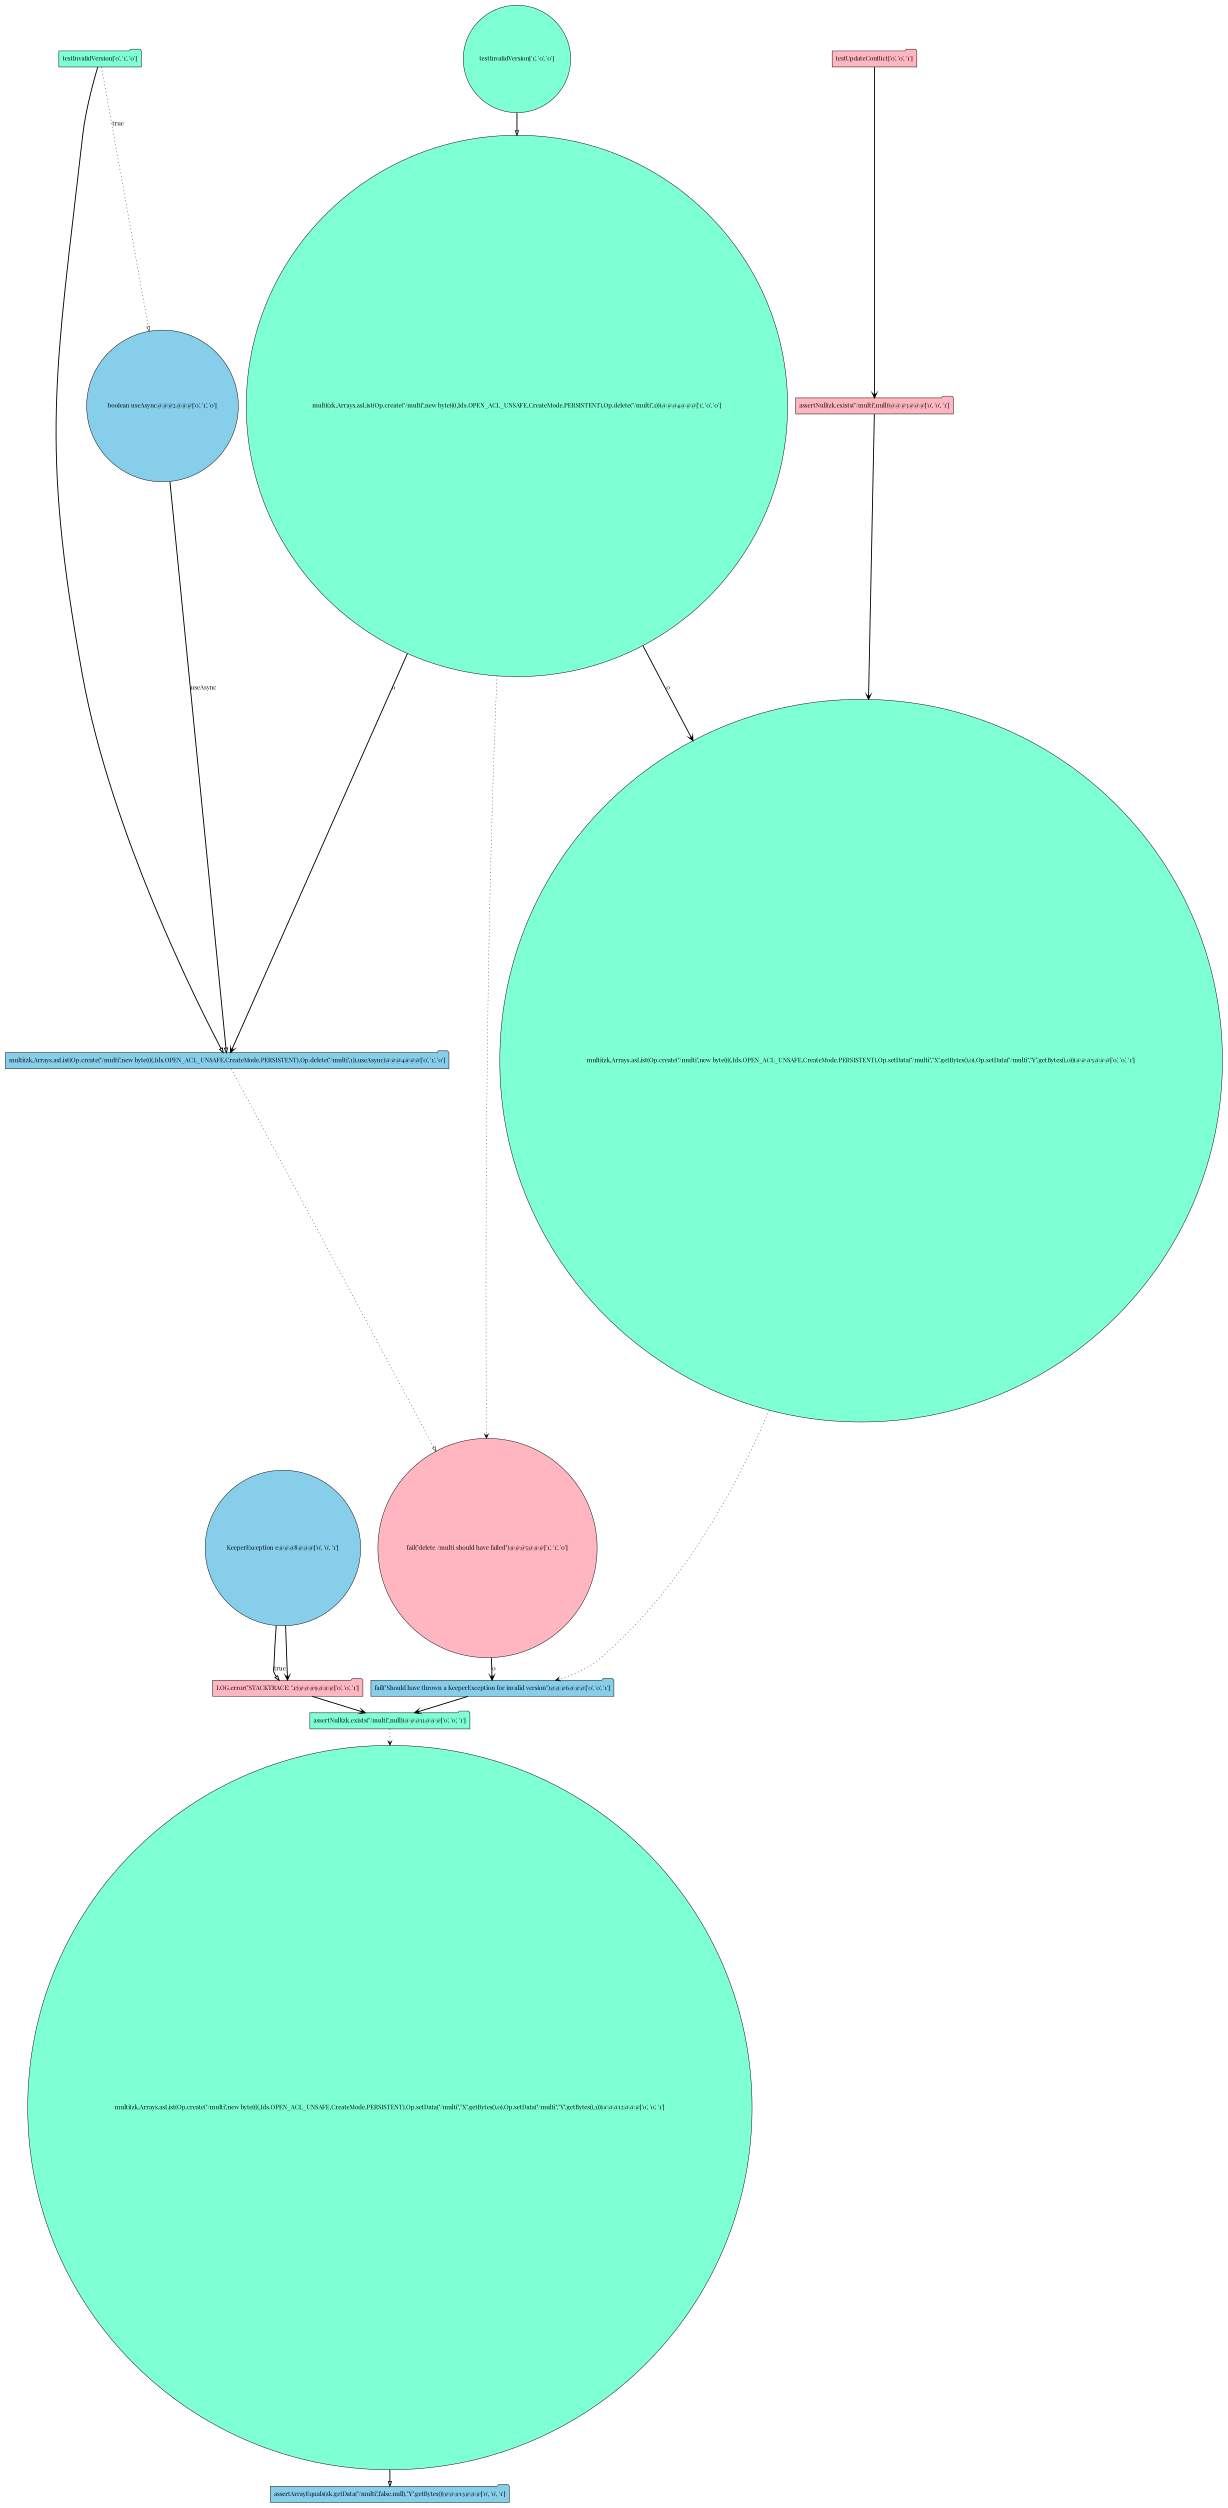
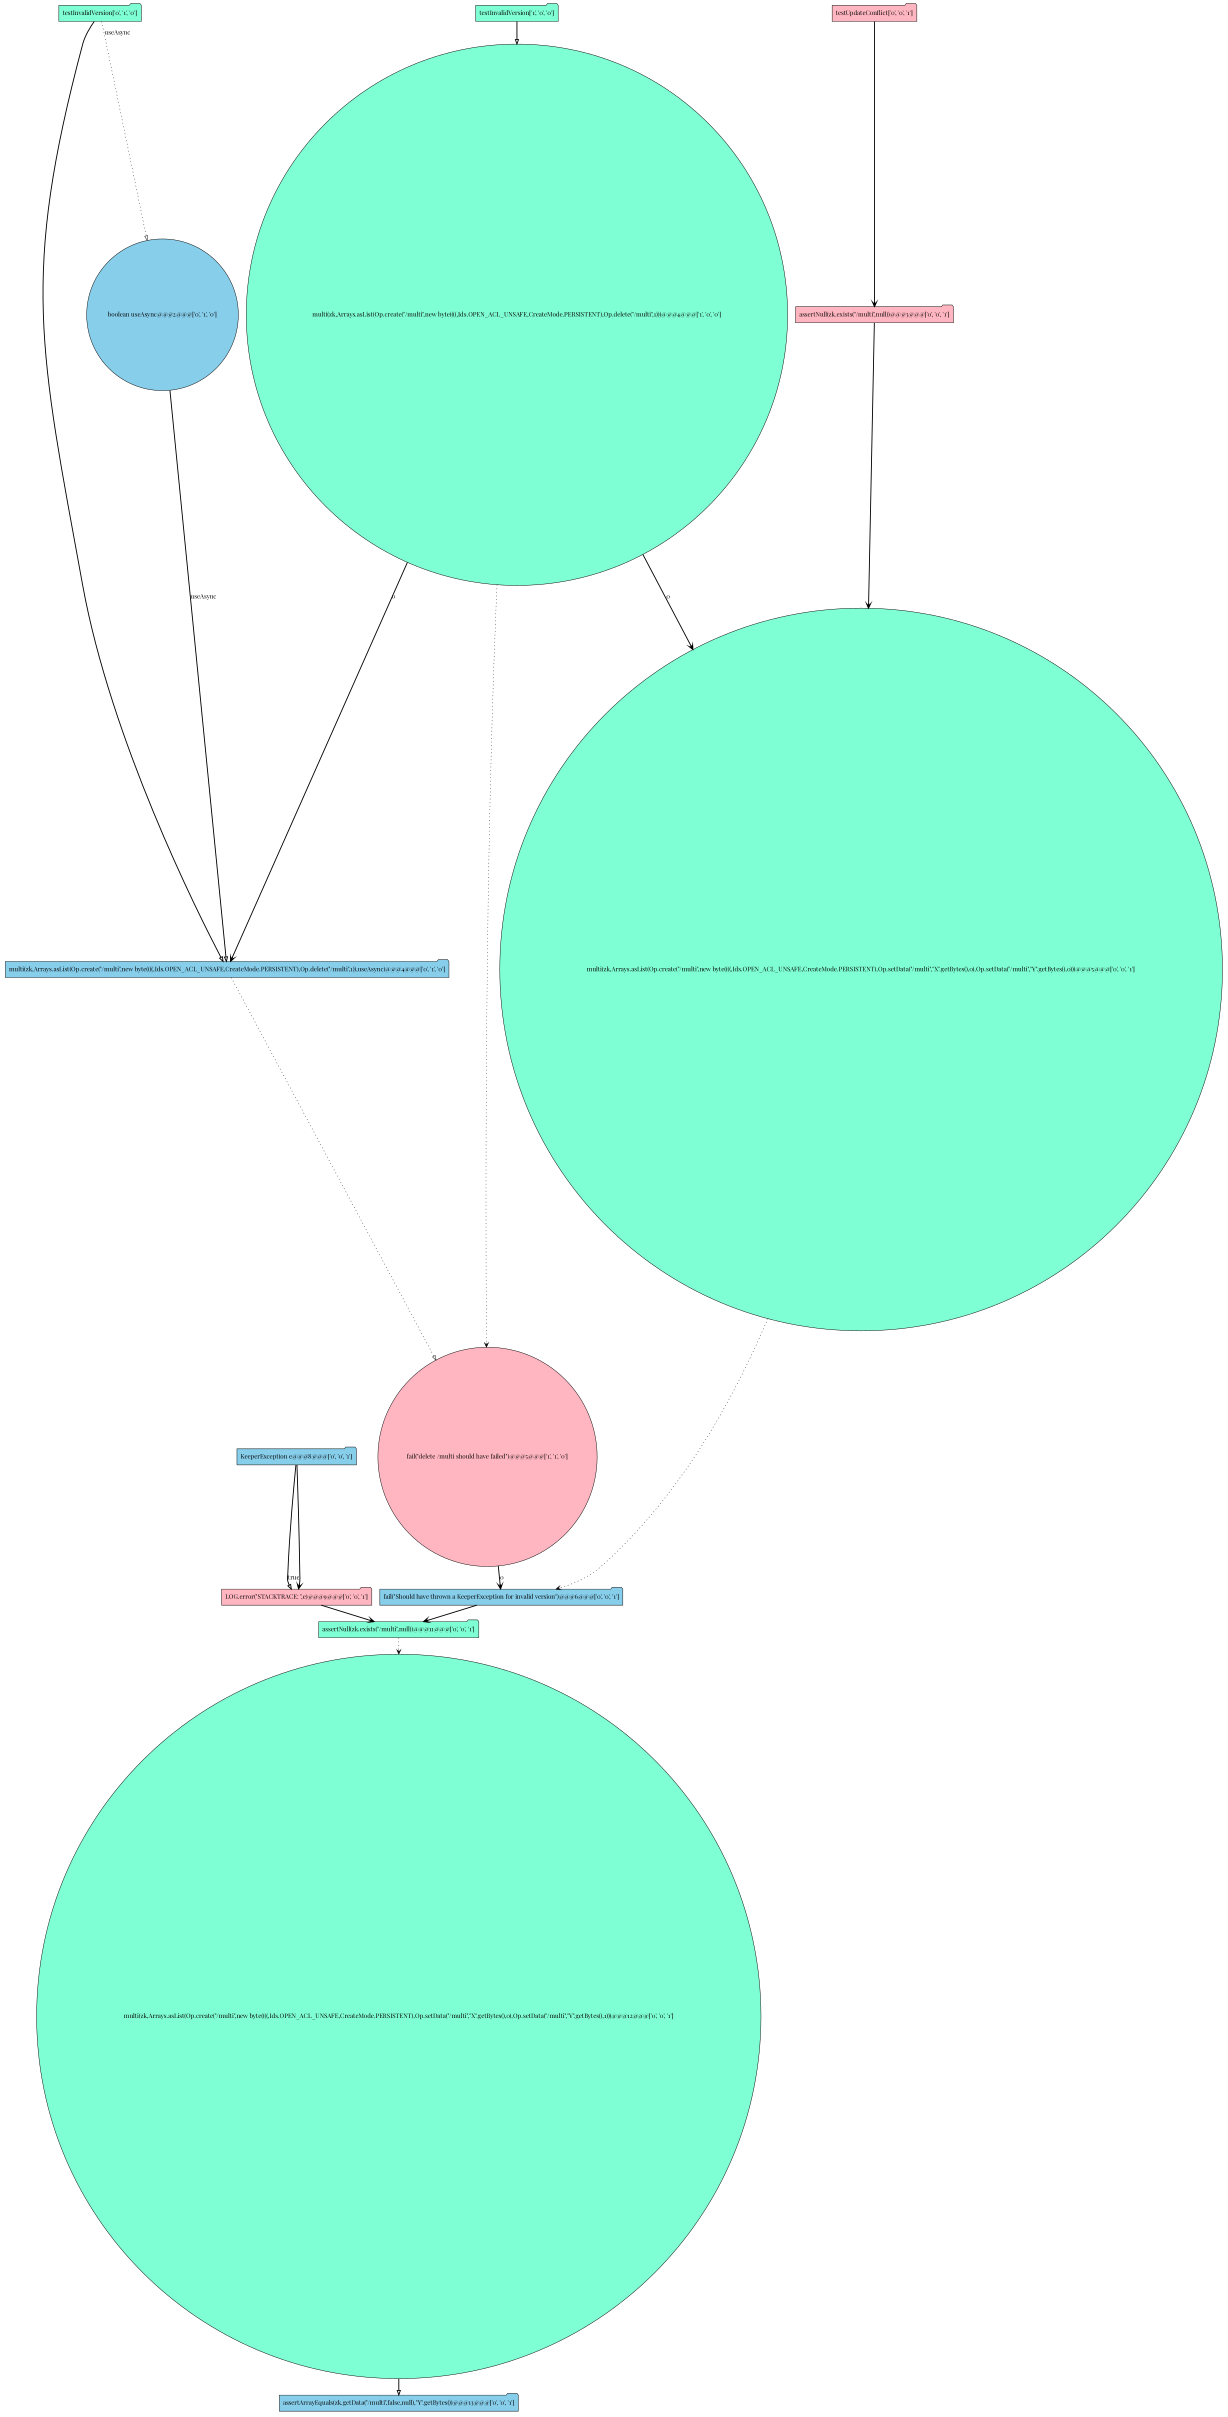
(517, 59) -> (517, 13)
(118, 124) -> (117, 33)
(283, 1548) -> (297, 1457)
